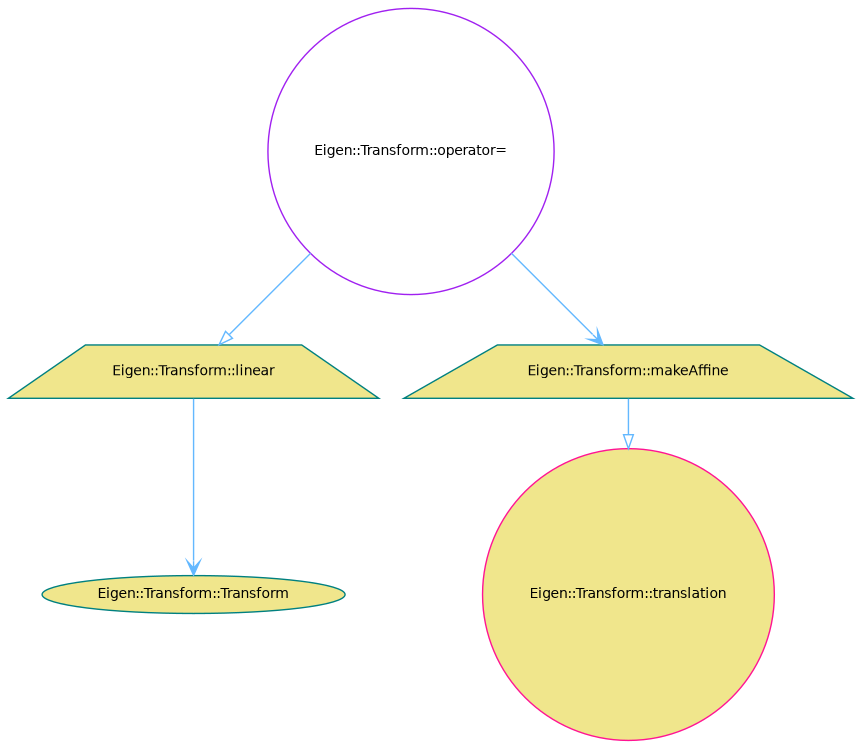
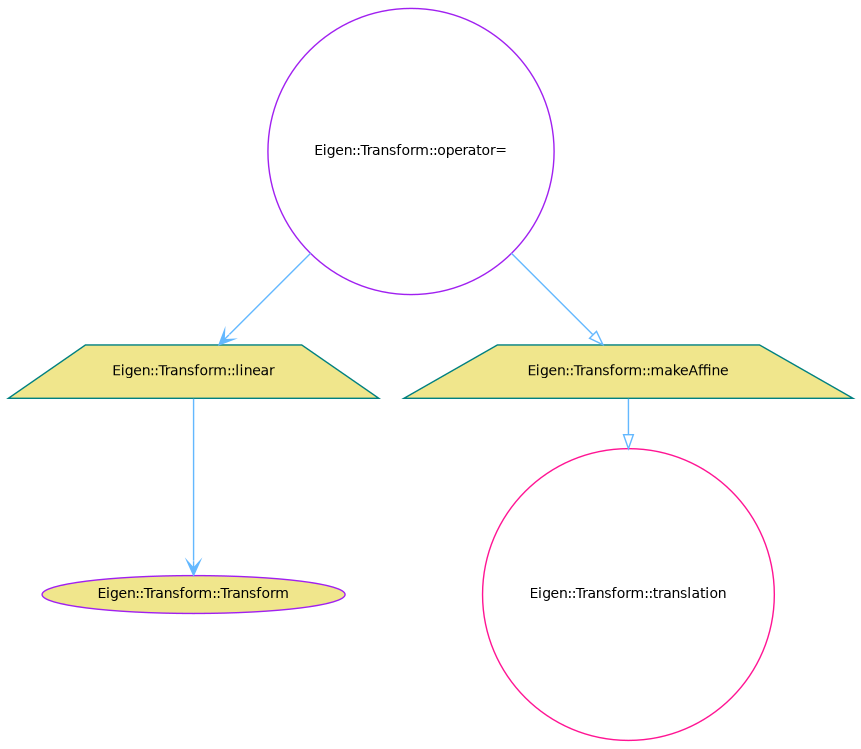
(270, 294) -> (270, 294)
(552, 294) -> (552, 294)
(194, 595) -> (194, 595)
(628, 595) -> (628, 595)
